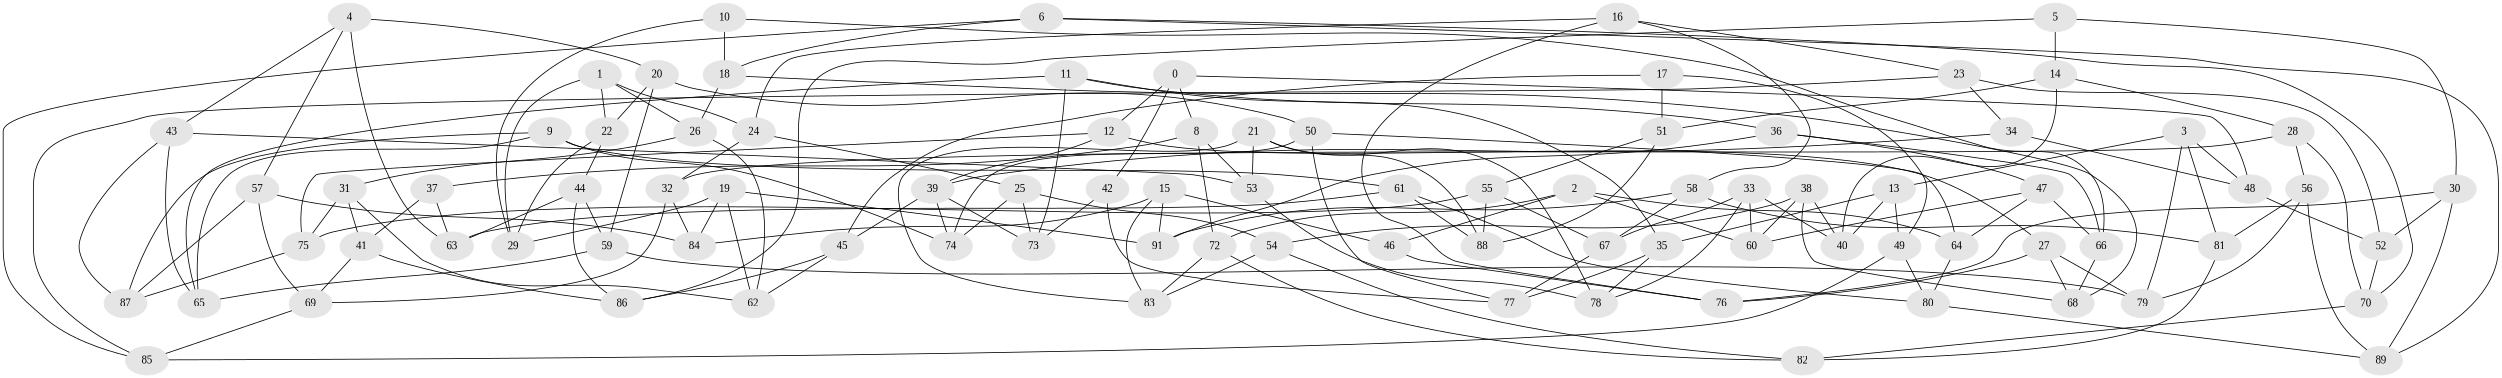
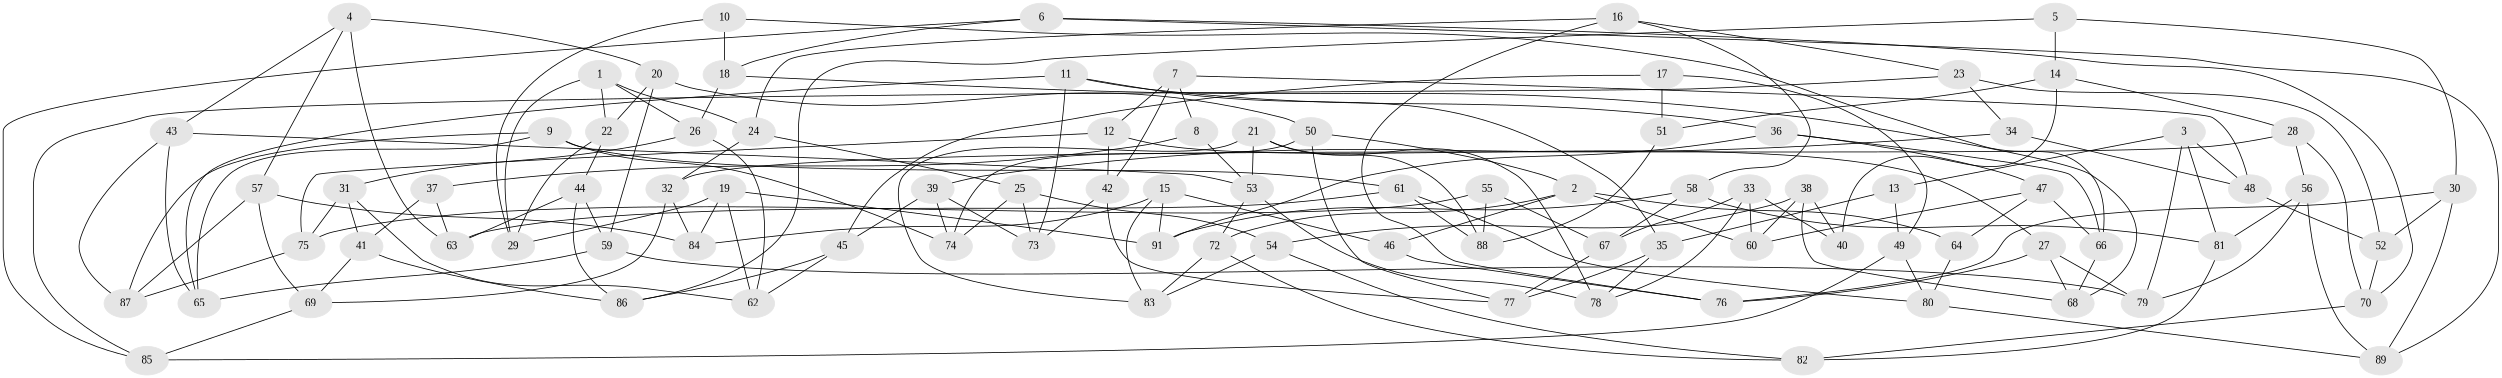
(1175, 75) -> (1175, 75)
(1596, 146) -> (1400, 144)
(1021, 160) -> (1108, 161)
(1568, 163) -> none
(1206, 189) -> (1233, 218)
(1872, 214) -> none
